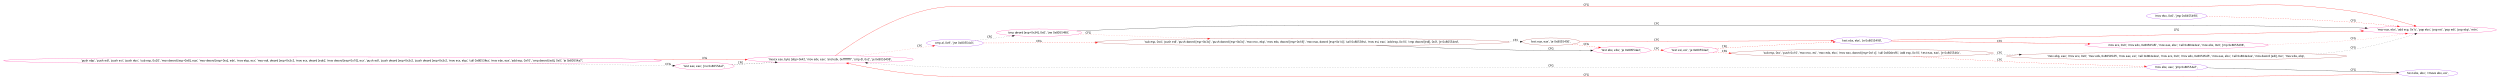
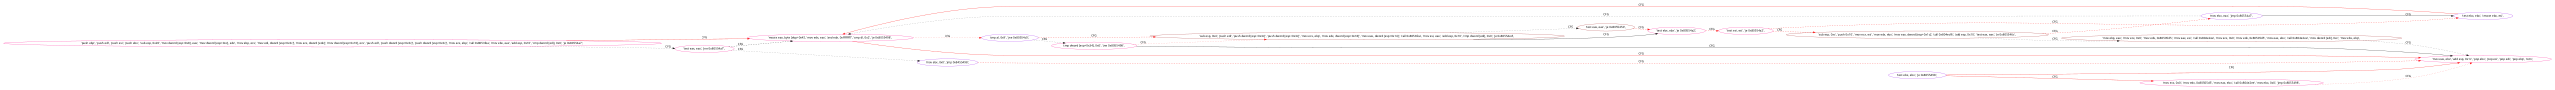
(1706, 41) -> none
(1774, 45) -> (2112, 24)
none -> (825, 56)
